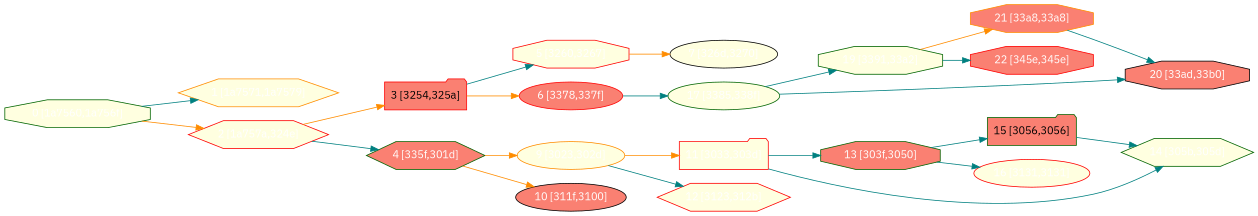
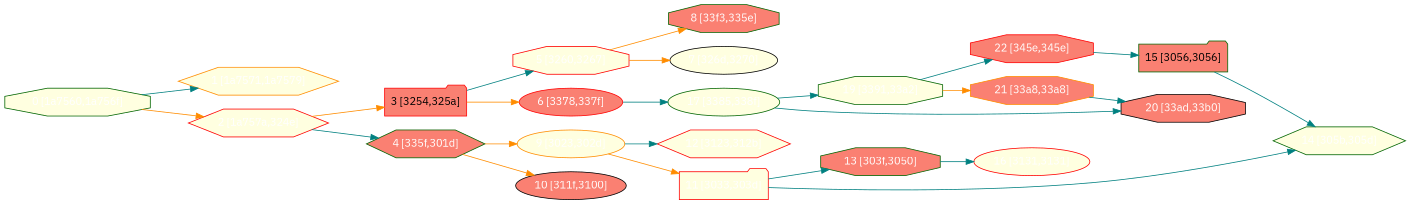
none -> (724, 19)
(955, 144) -> (1112, 54)
